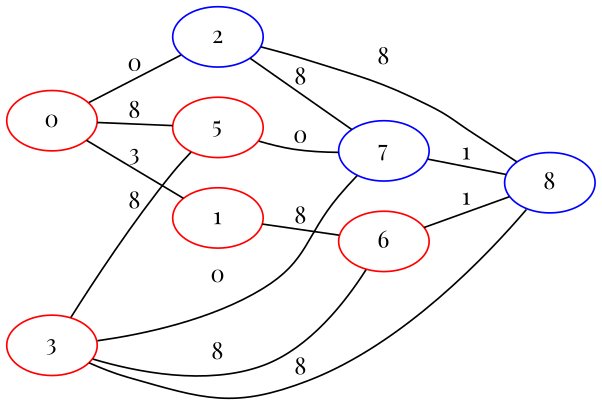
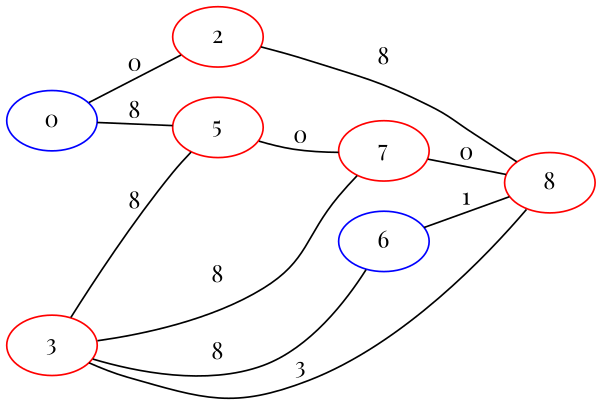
(218, 37) -> (218, 37)
(301, 94) -> none
(52, 121) -> (52, 121)
(384, 151) -> (384, 151)
(467, 153) -> (467, 153)
(550, 183) -> (550, 183)
(218, 218) -> none
(384, 241) -> (384, 241)
(218, 276) -> (218, 276)
(301, 368) -> (301, 368)
